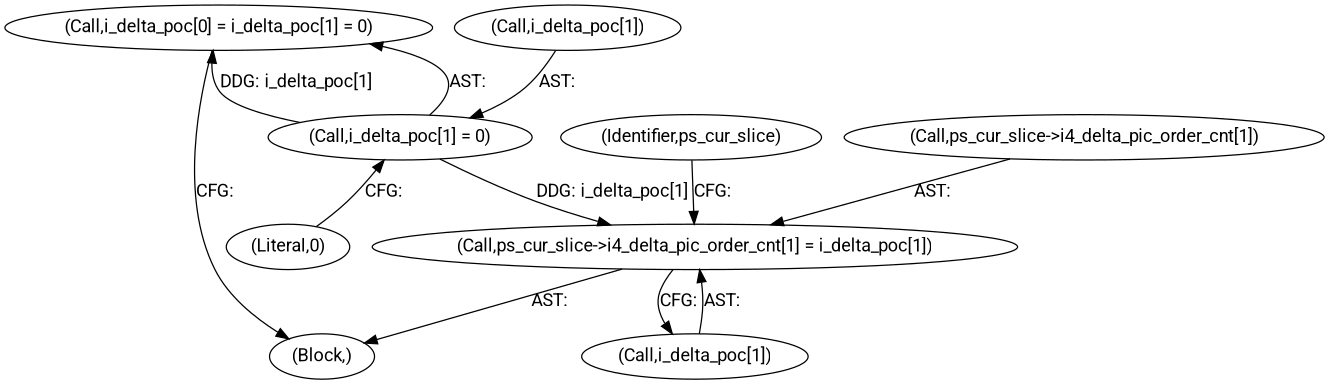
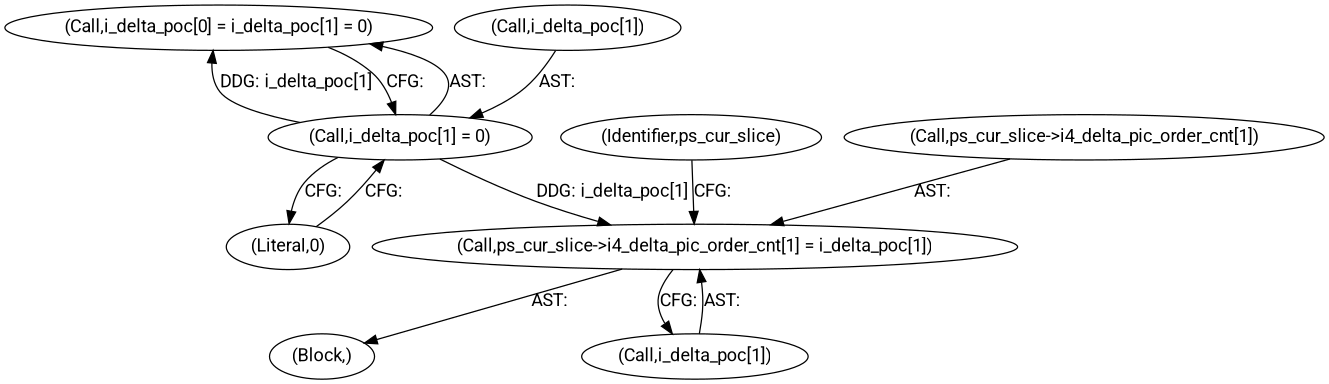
none -> (308, 179)
(197, 206) -> (366, 68)
